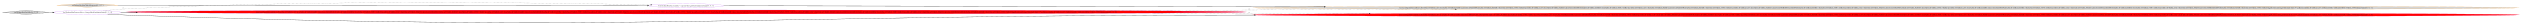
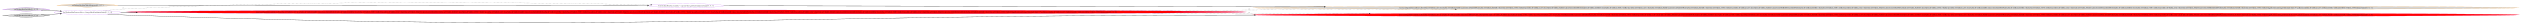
none -> (26, 9)
